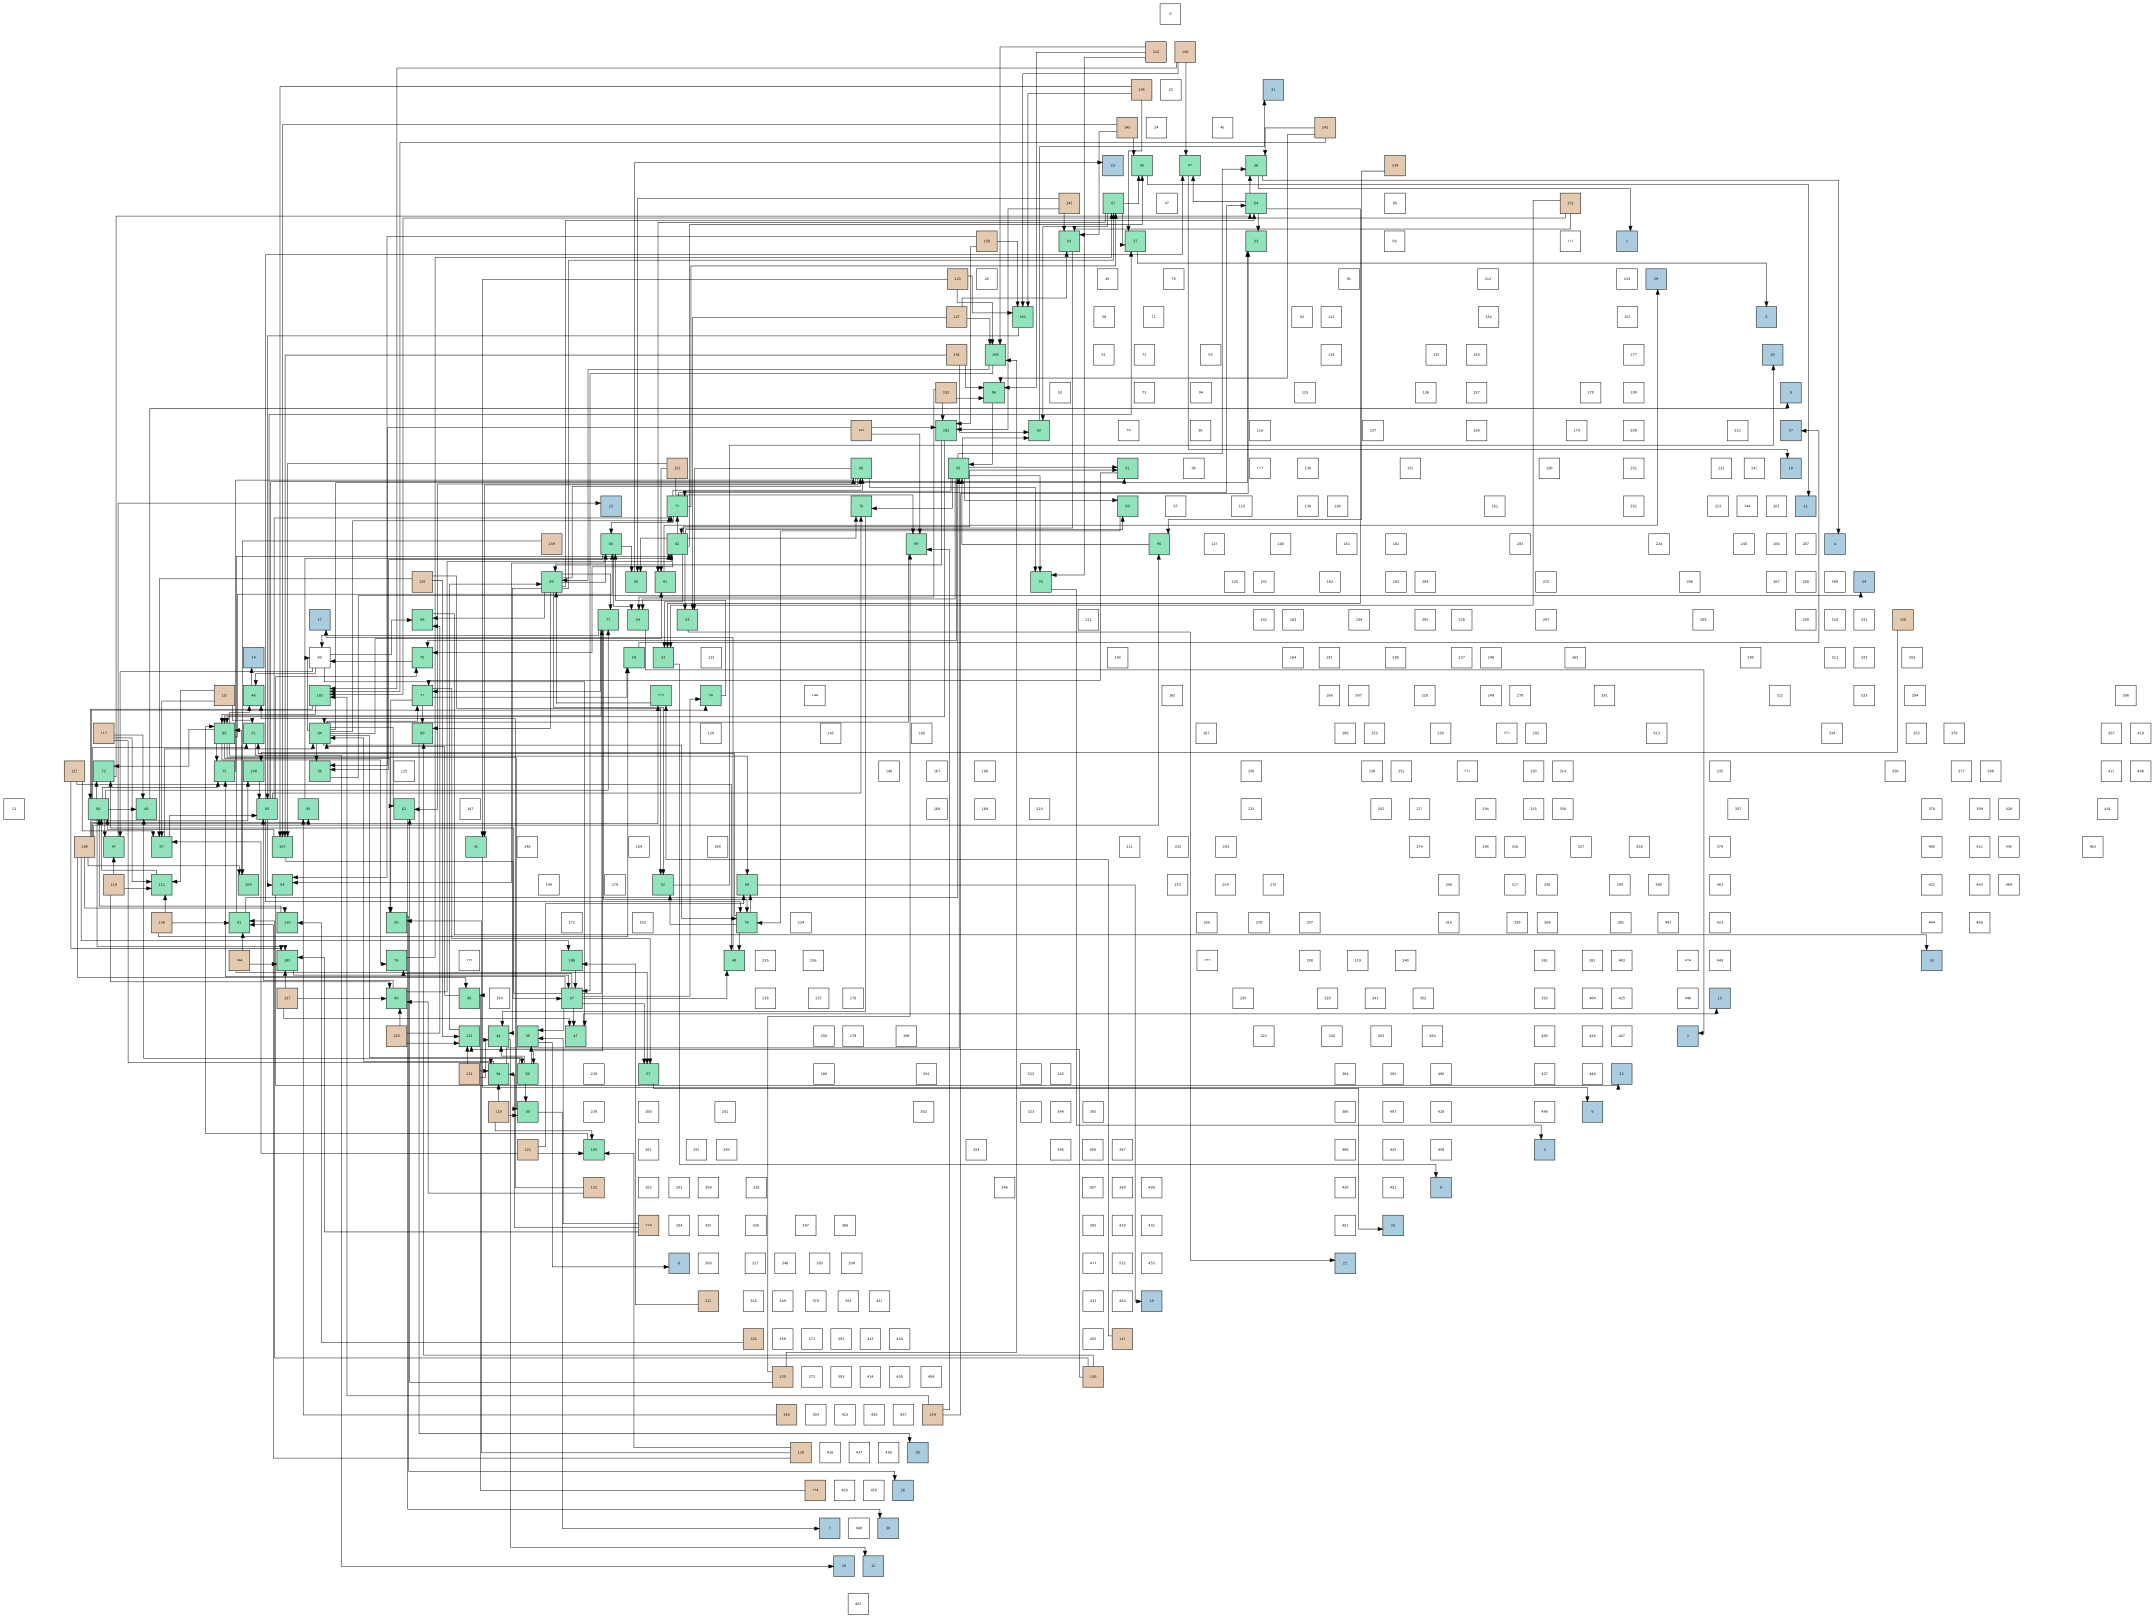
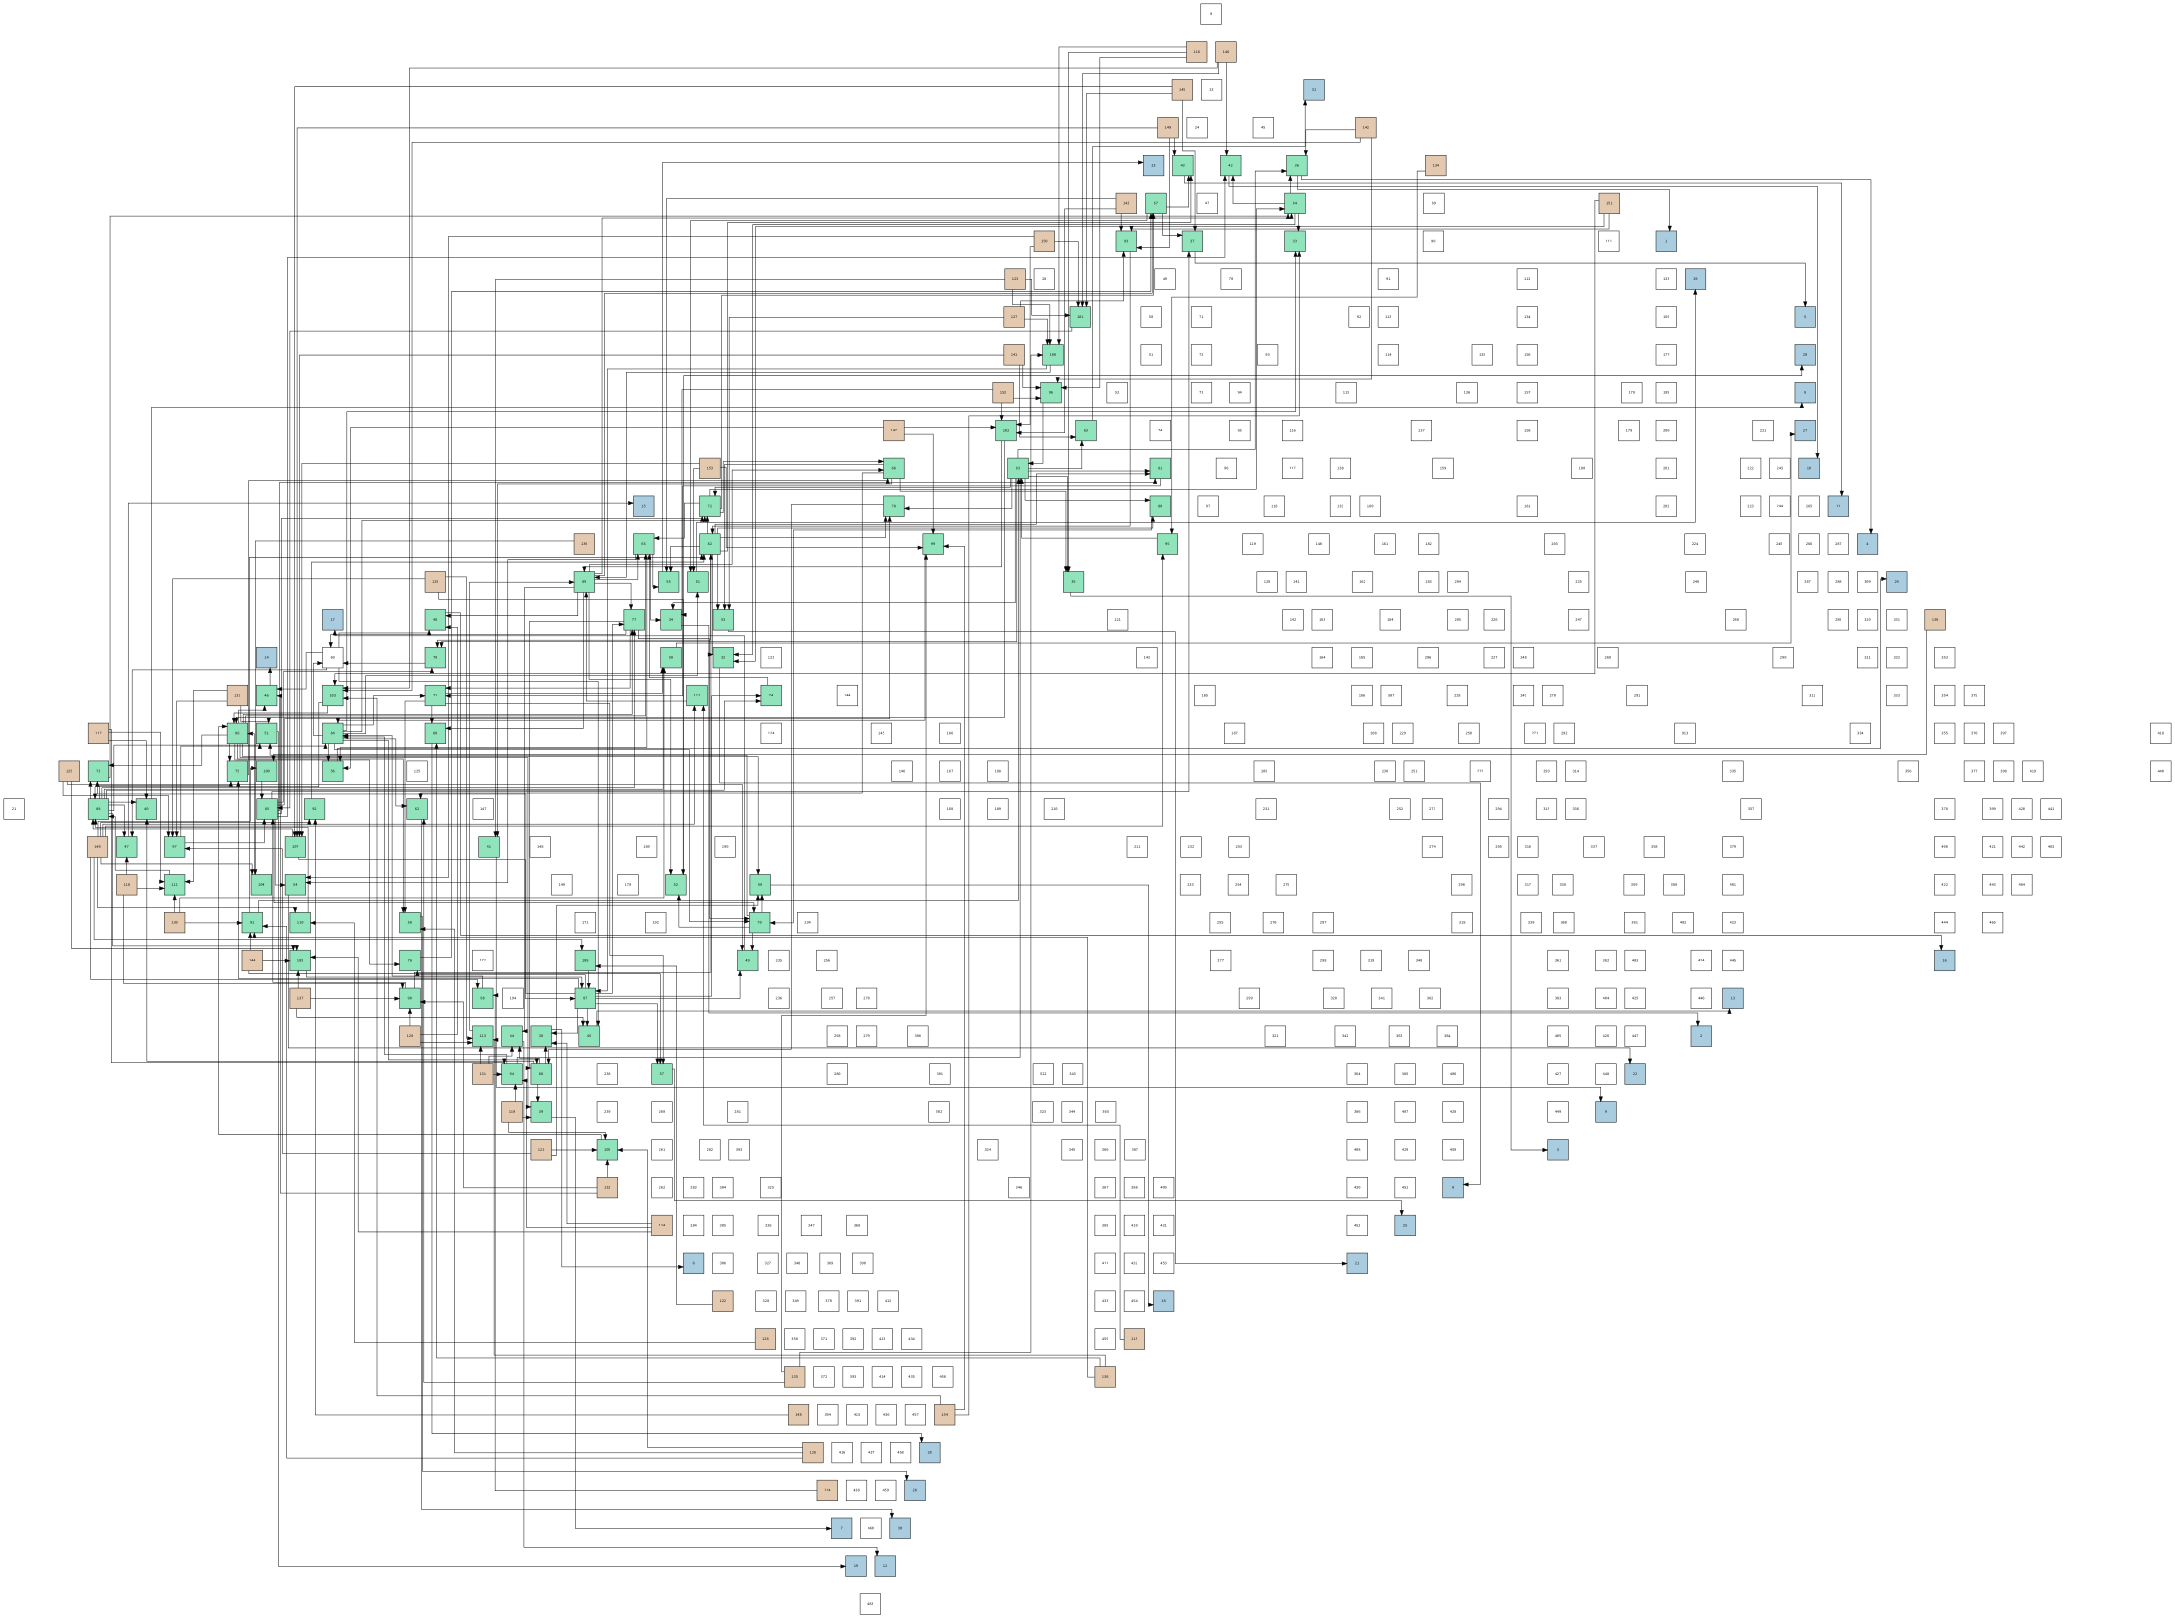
(1043, 289) -> none
none -> (1974, 696)
(2126, 696) -> none
(454, 716) -> (473, 714)
none -> (437, 789)
(865, 950) -> (791, 946)
none -> (607, 1171)
(1122, 1263) -> (1134, 1263)
